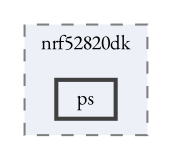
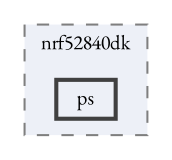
(86, 44) -> (86, 44)
